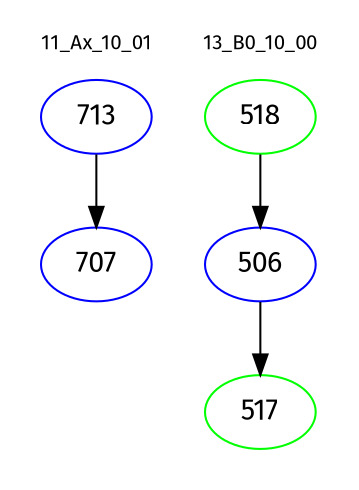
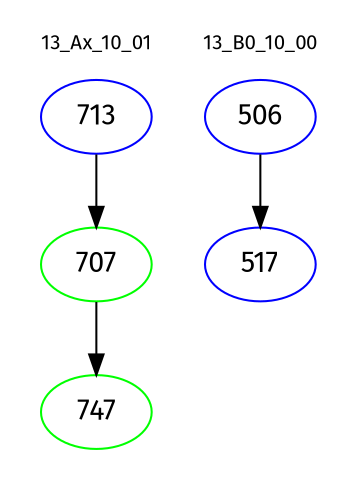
(97, 44) -> (97, 44)
(260, 117) -> none
(96, 264) -> (96, 264)
none -> (96, 412)
(260, 412) -> (260, 264)
